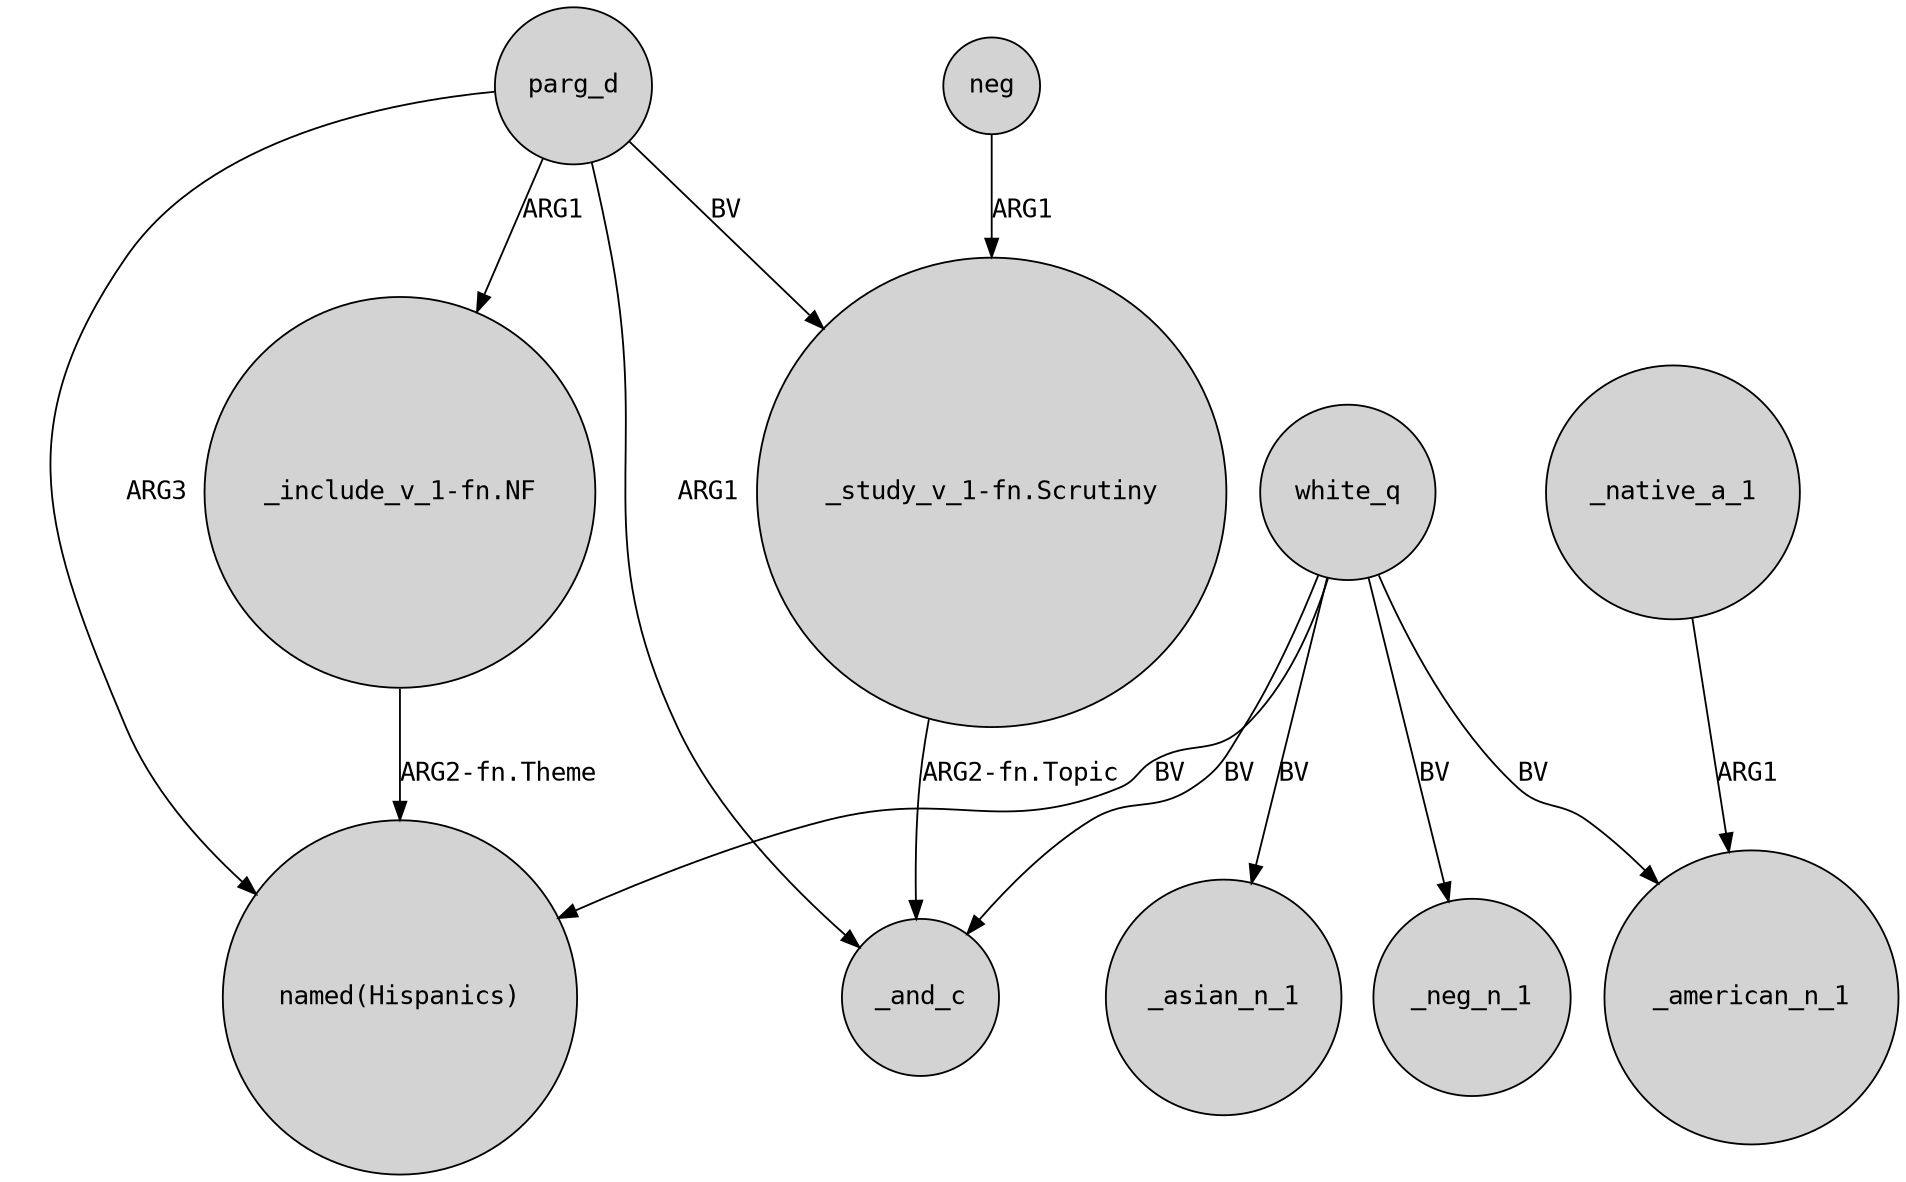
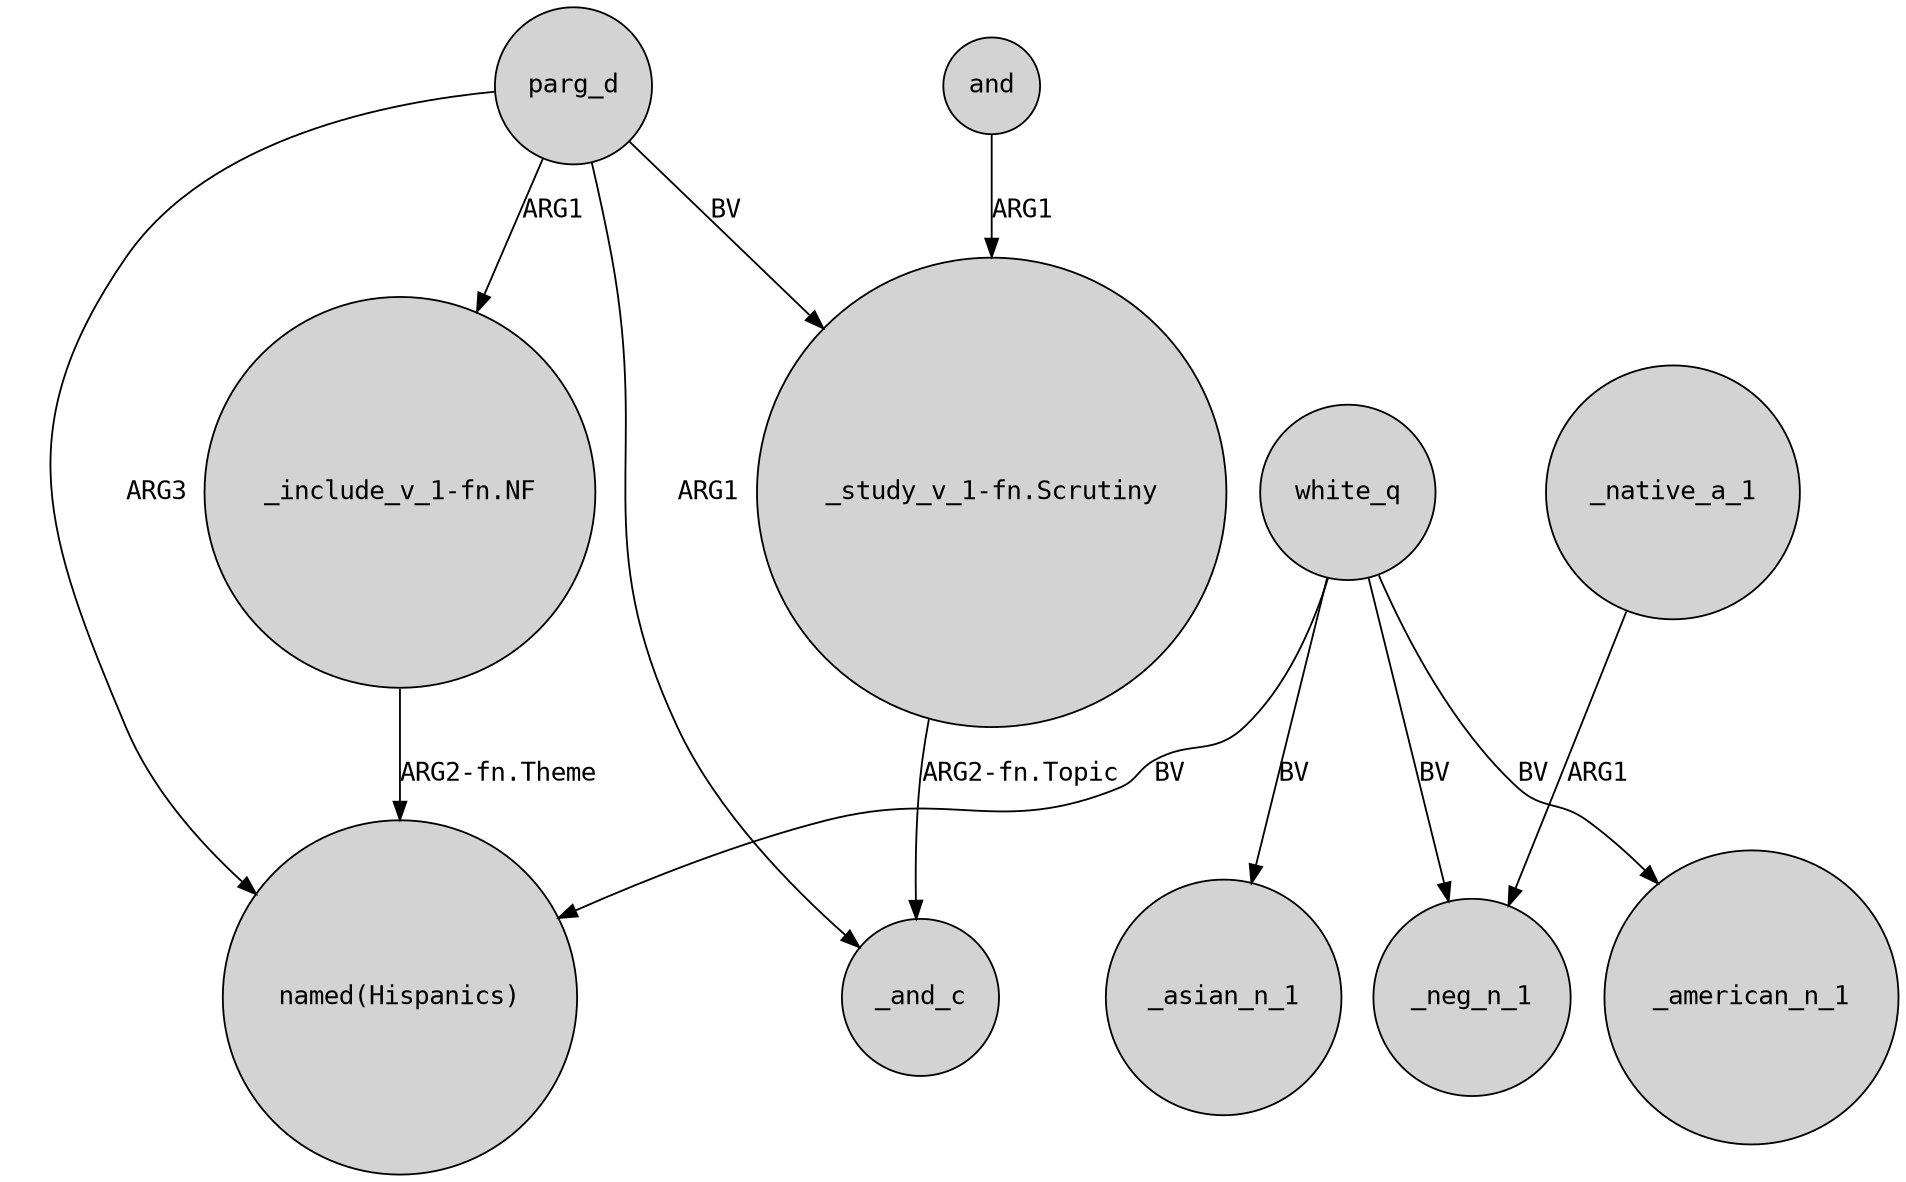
(992, 86) -> (992, 86)
(1709, 726) -> (1571, 750)
(1189, 790) -> none
